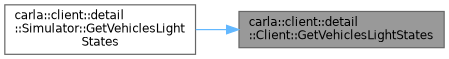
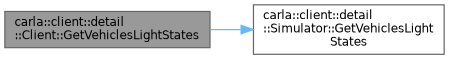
(211, 30) -> (226, 30)
